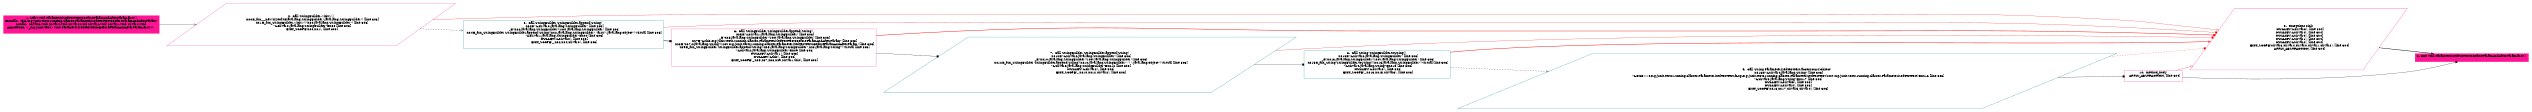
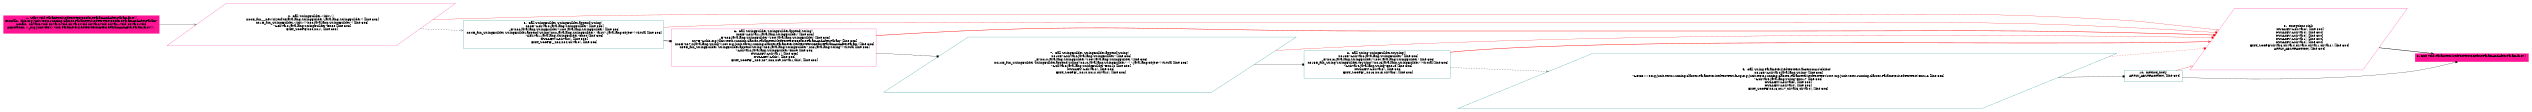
(2153, 76) -> (2153, 76)
